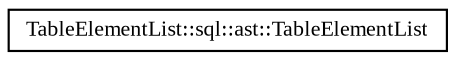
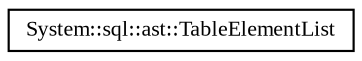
(228, 30) -> (181, 30)
